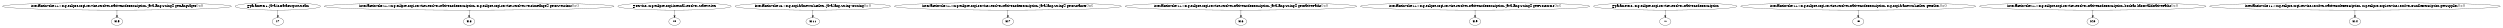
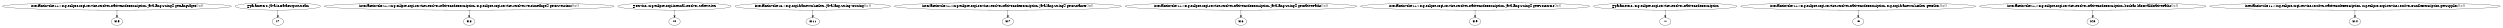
(278, 6) -> (278, 6)
